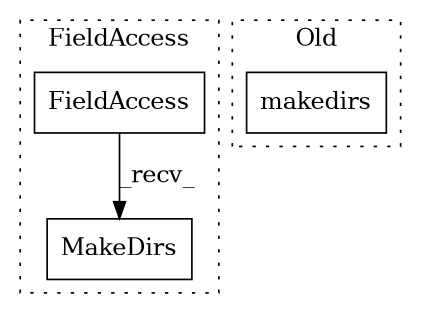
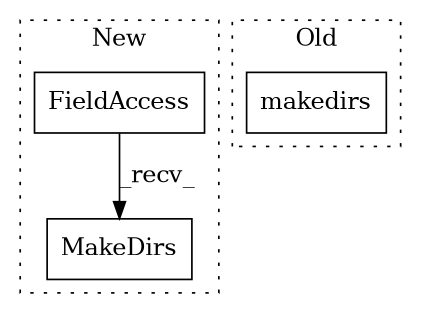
(120, 40) -> (120, 40)
